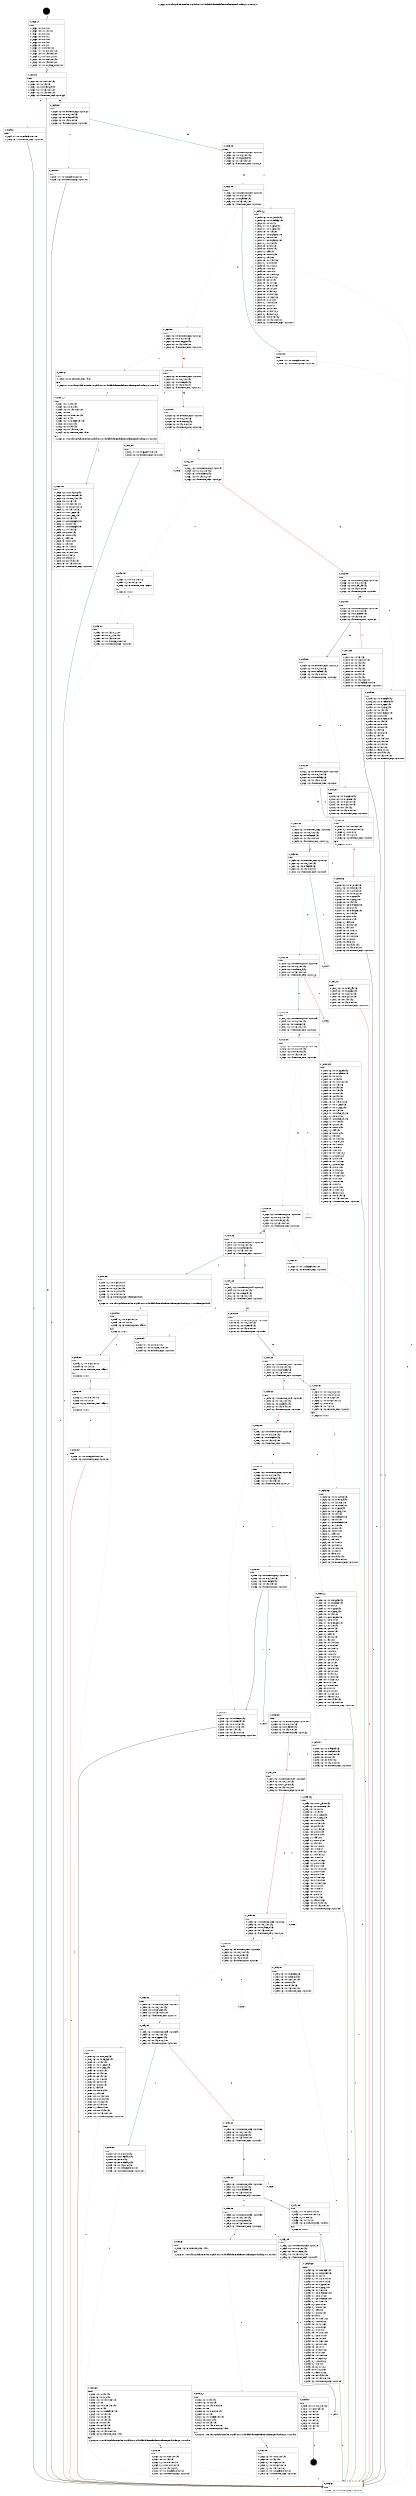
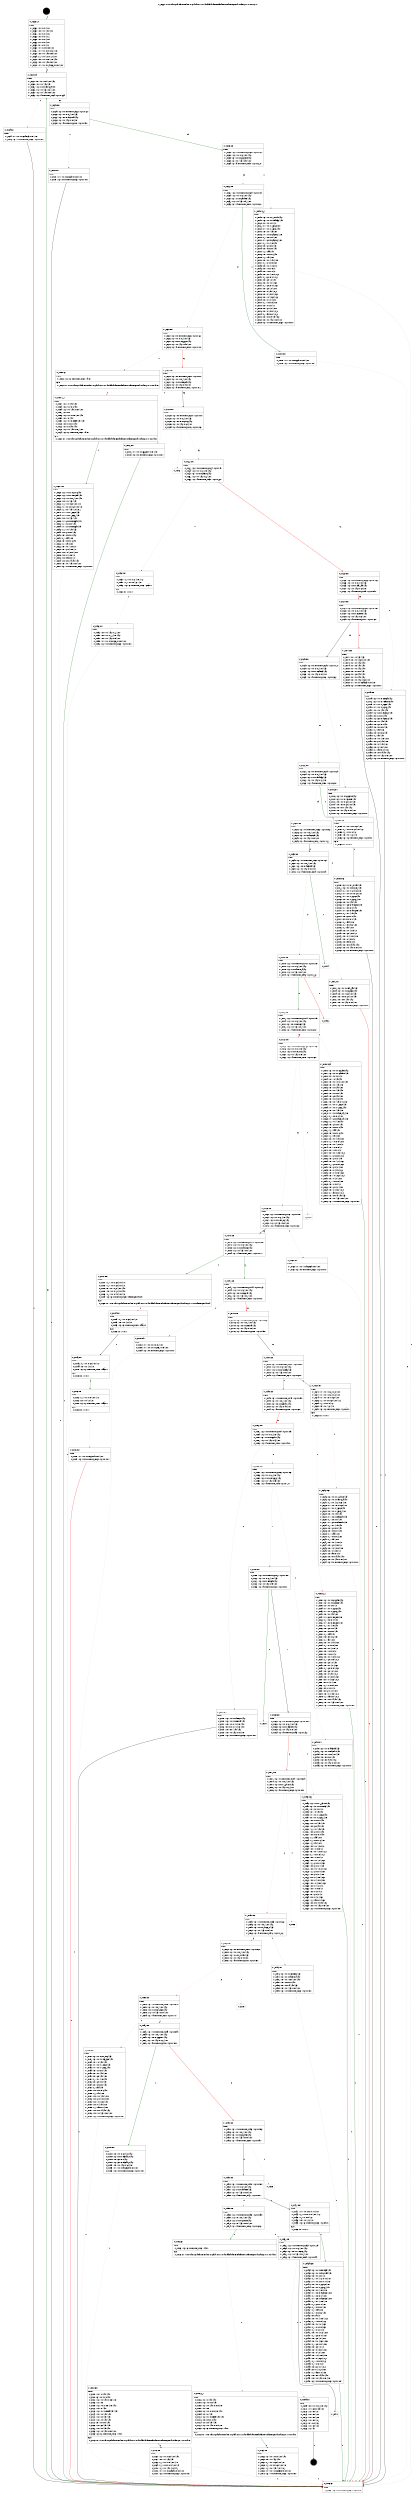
(361, 636) -> (358, 635)
(255, 1649) -> (280, 1651)
(276, 1853) -> (276, 1853)
